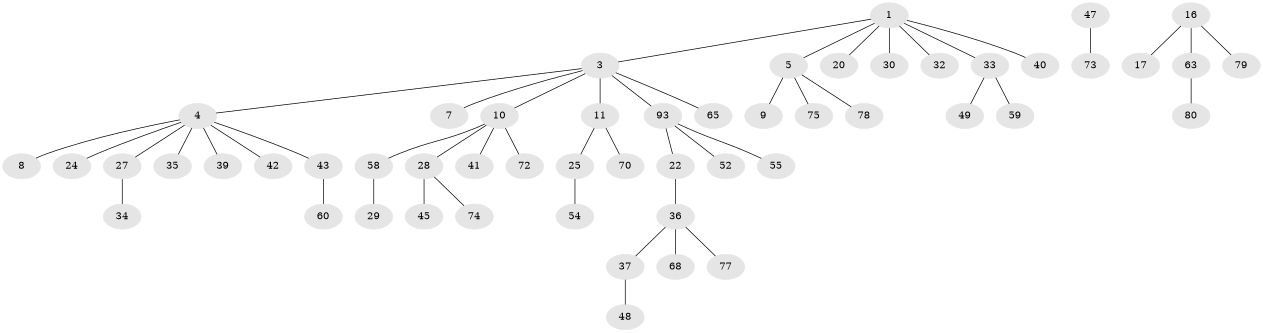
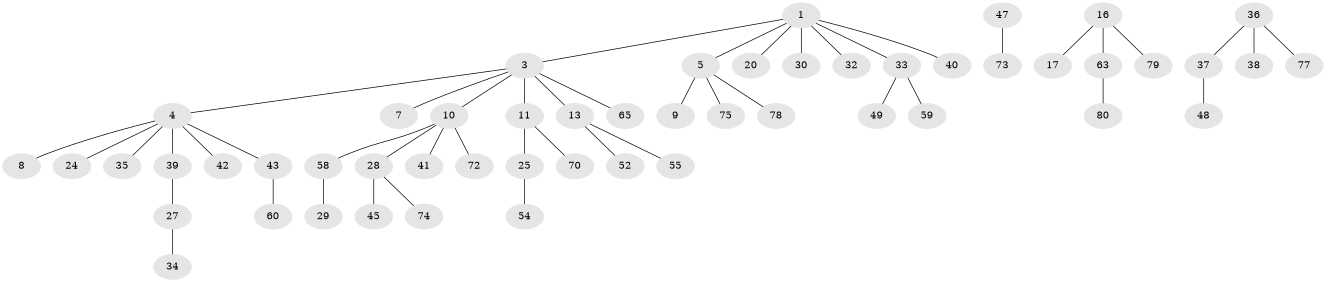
(663, 116) -> (575, 116)
(160, 141) -> (173, 191)
(676, 166) -> none
(676, 267) -> (1254, 66)
